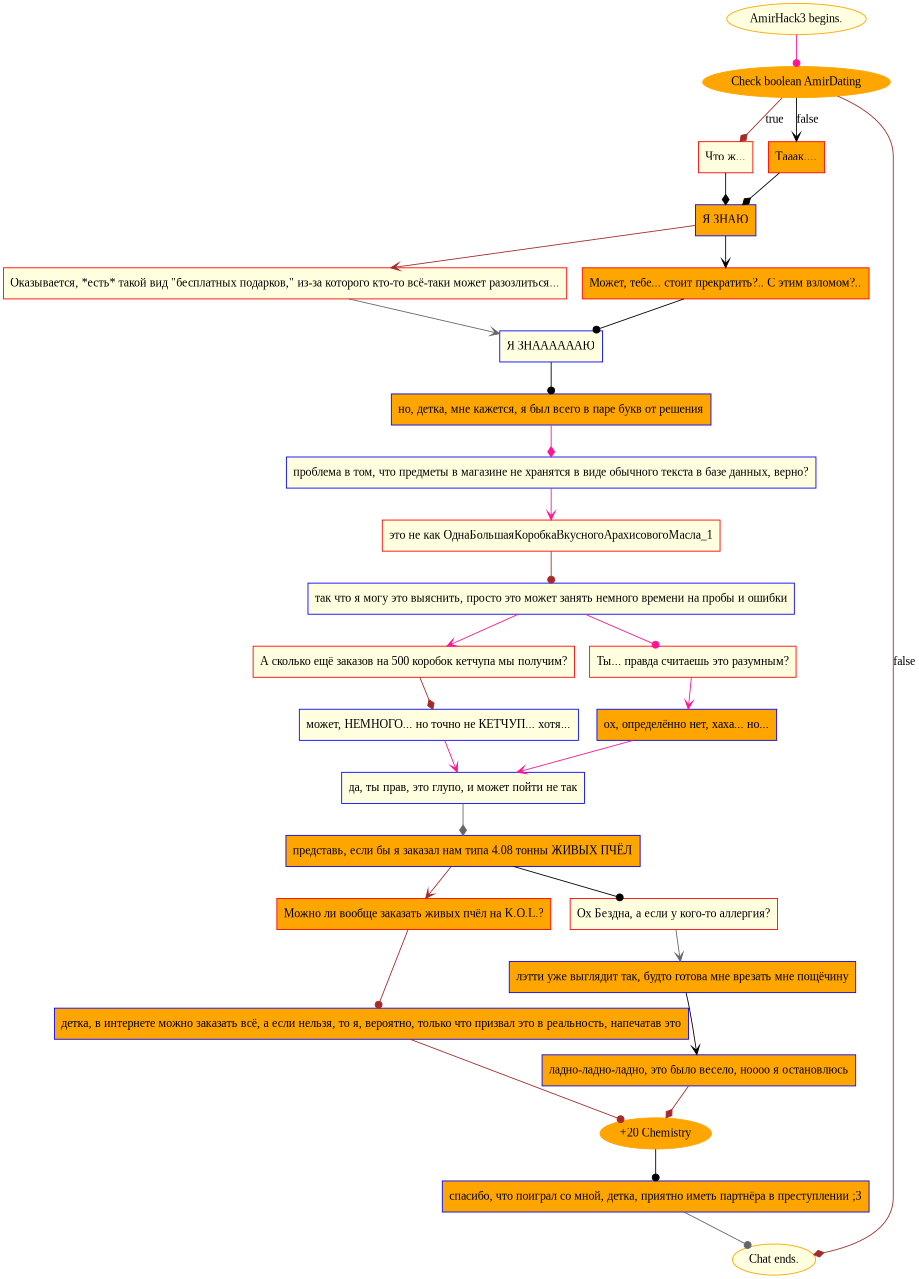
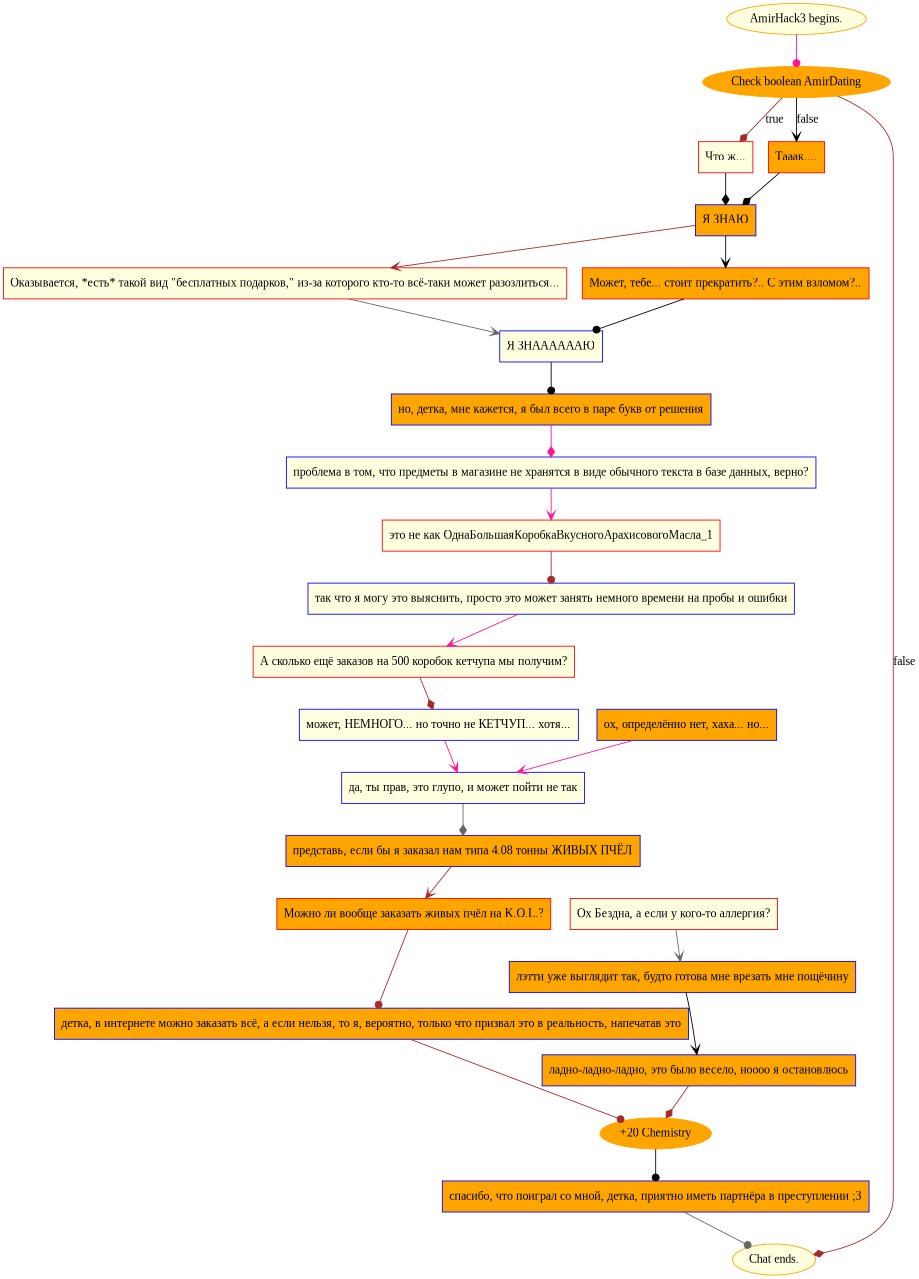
(693, 662) -> none
(565, 881) -> none
